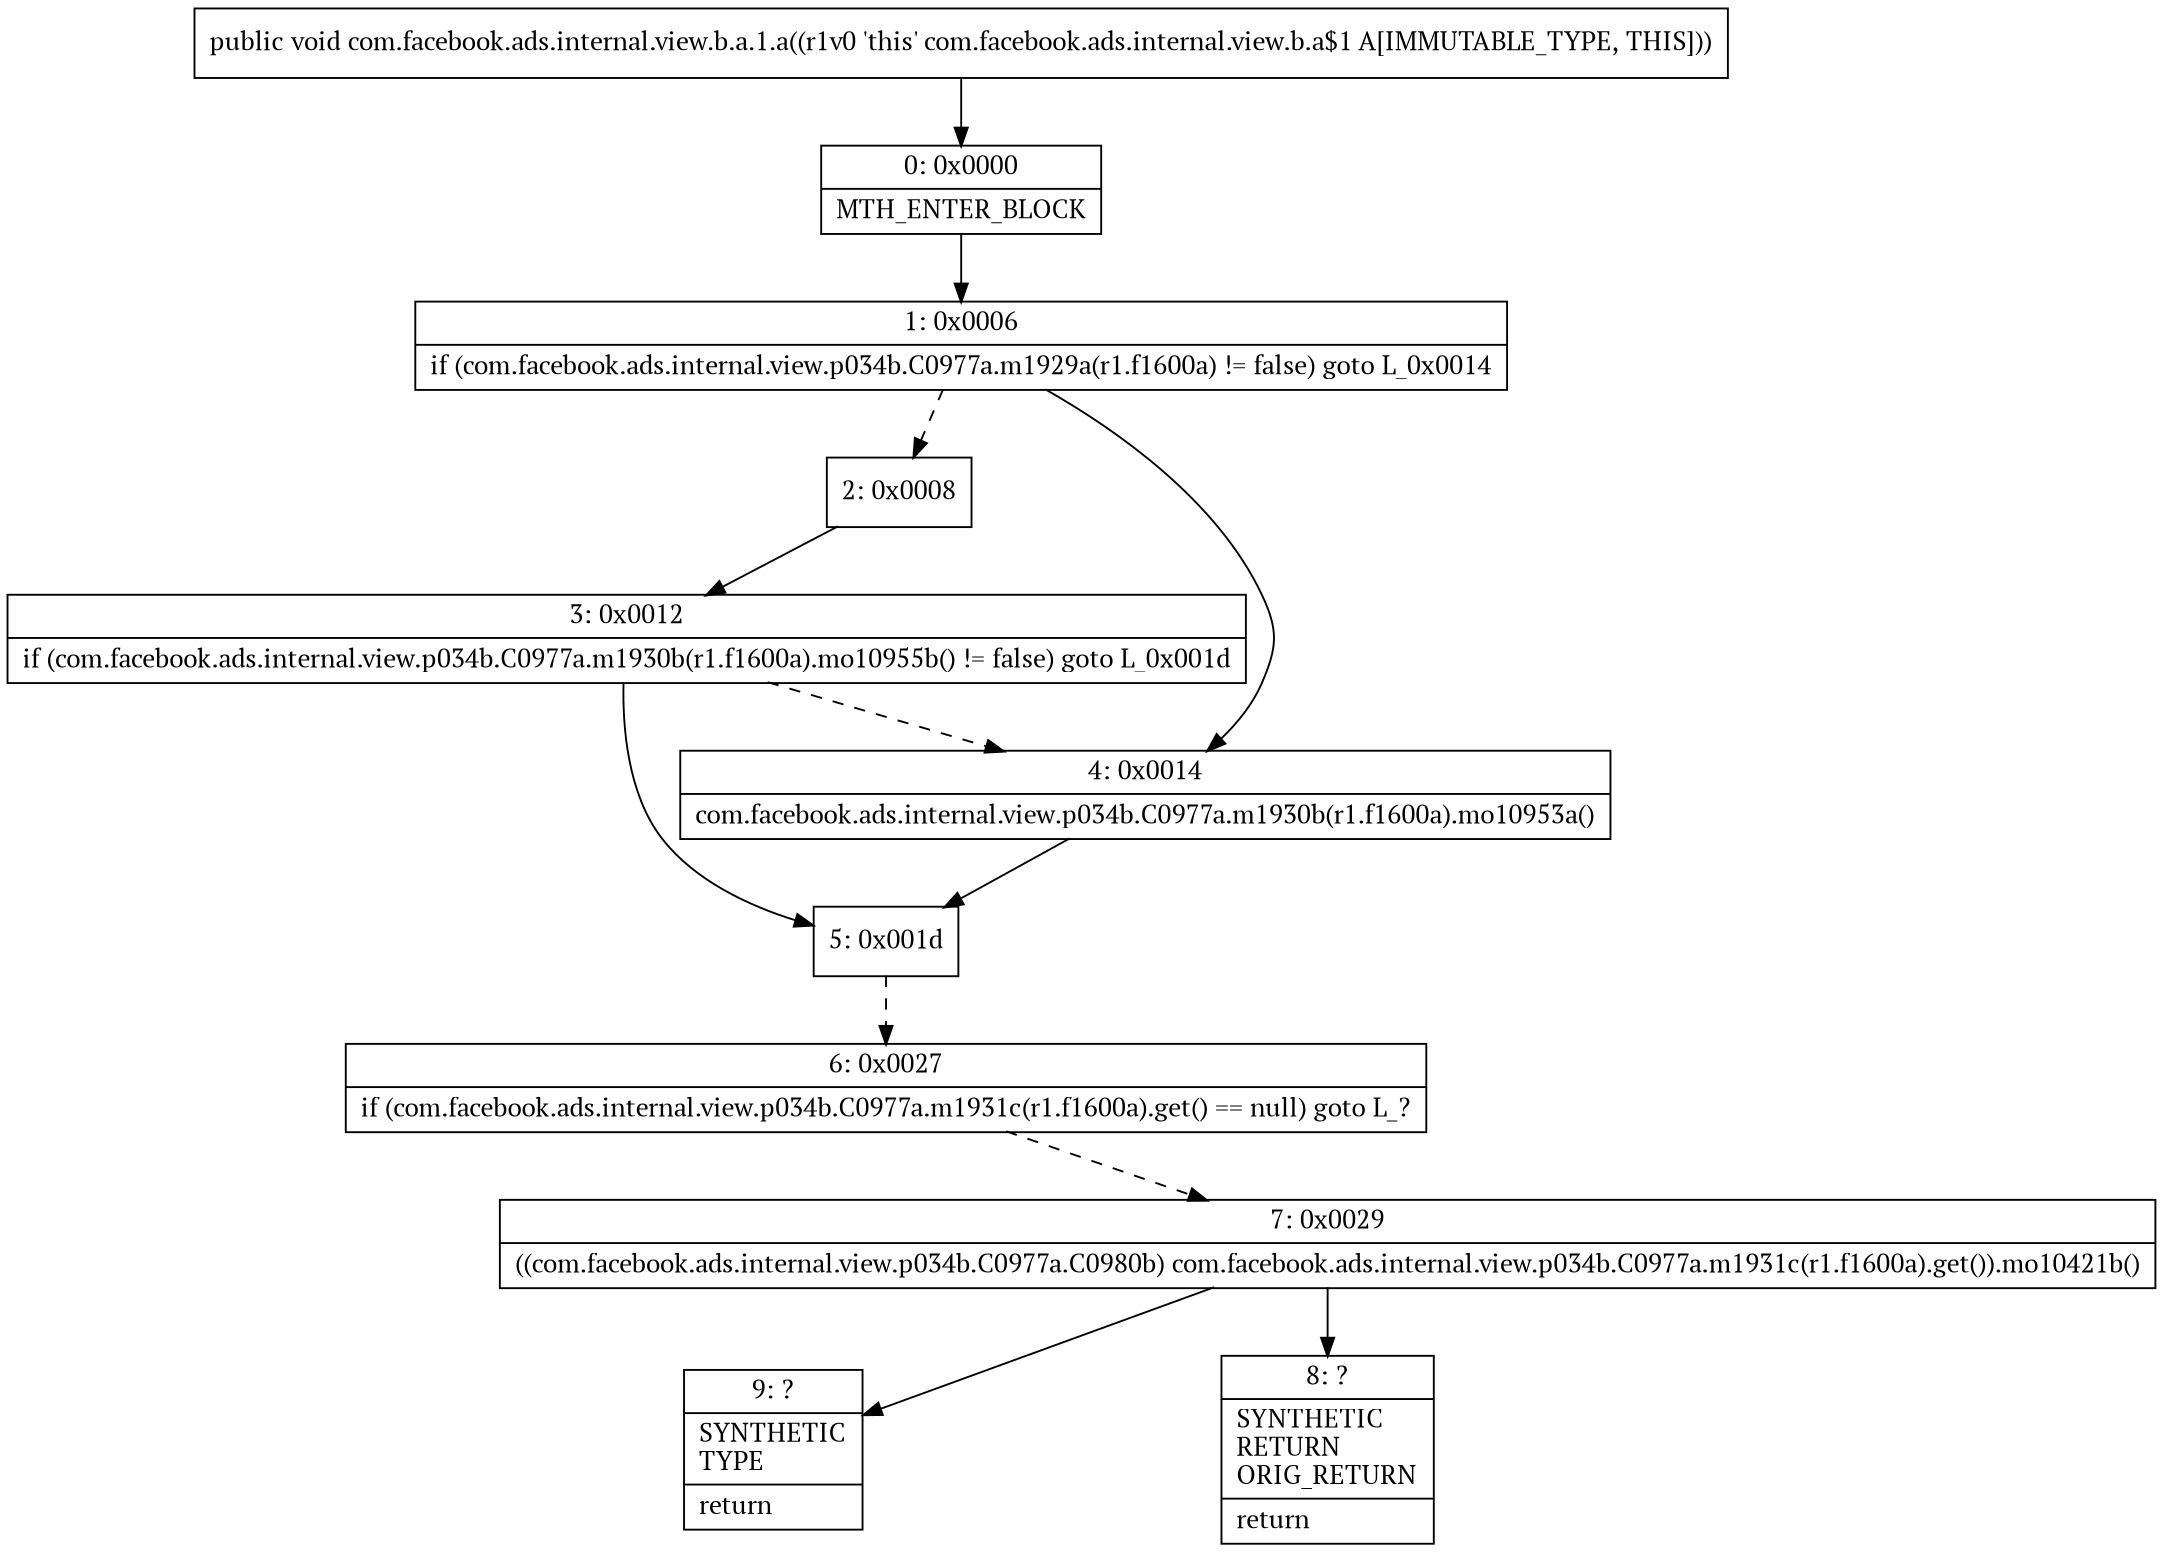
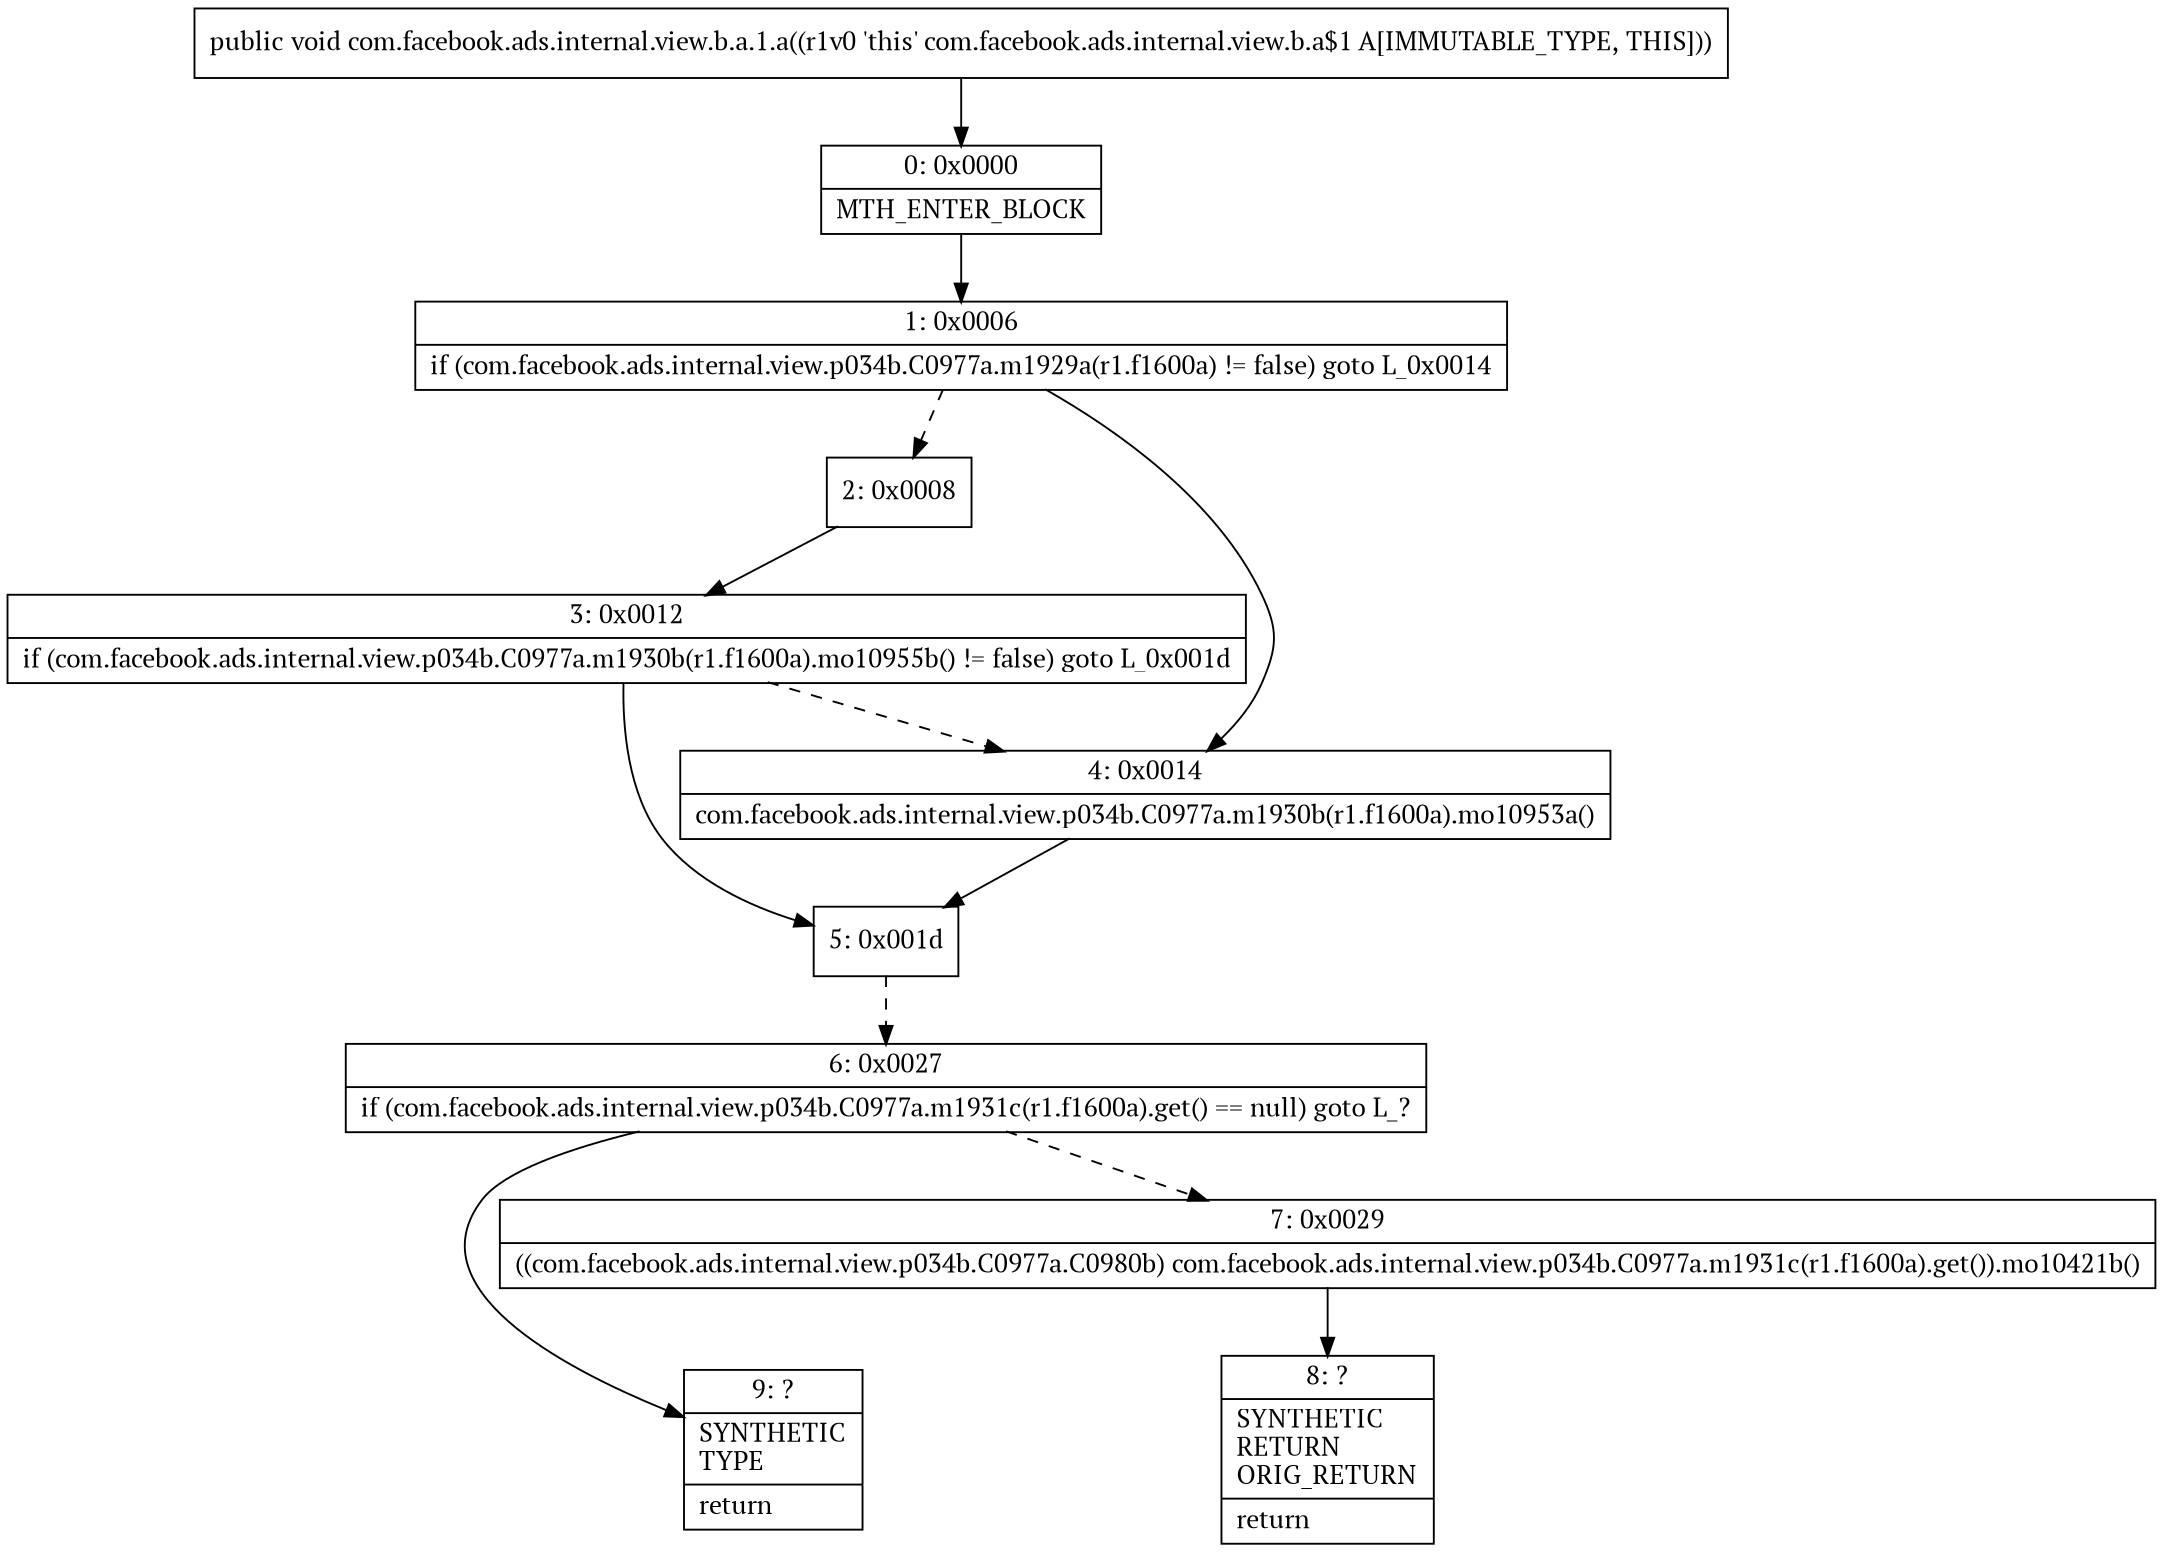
(1047, 1348) -> (470, 1269)
